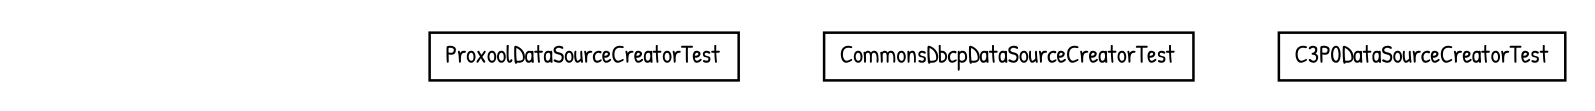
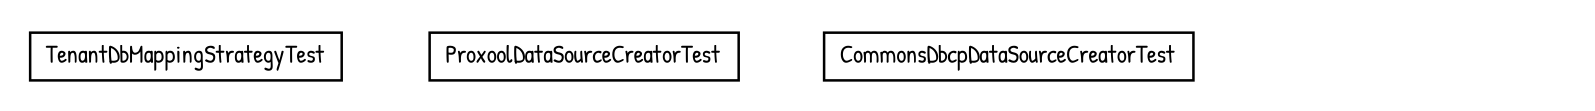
none -> (186, 55)
(1422, 55) -> none
